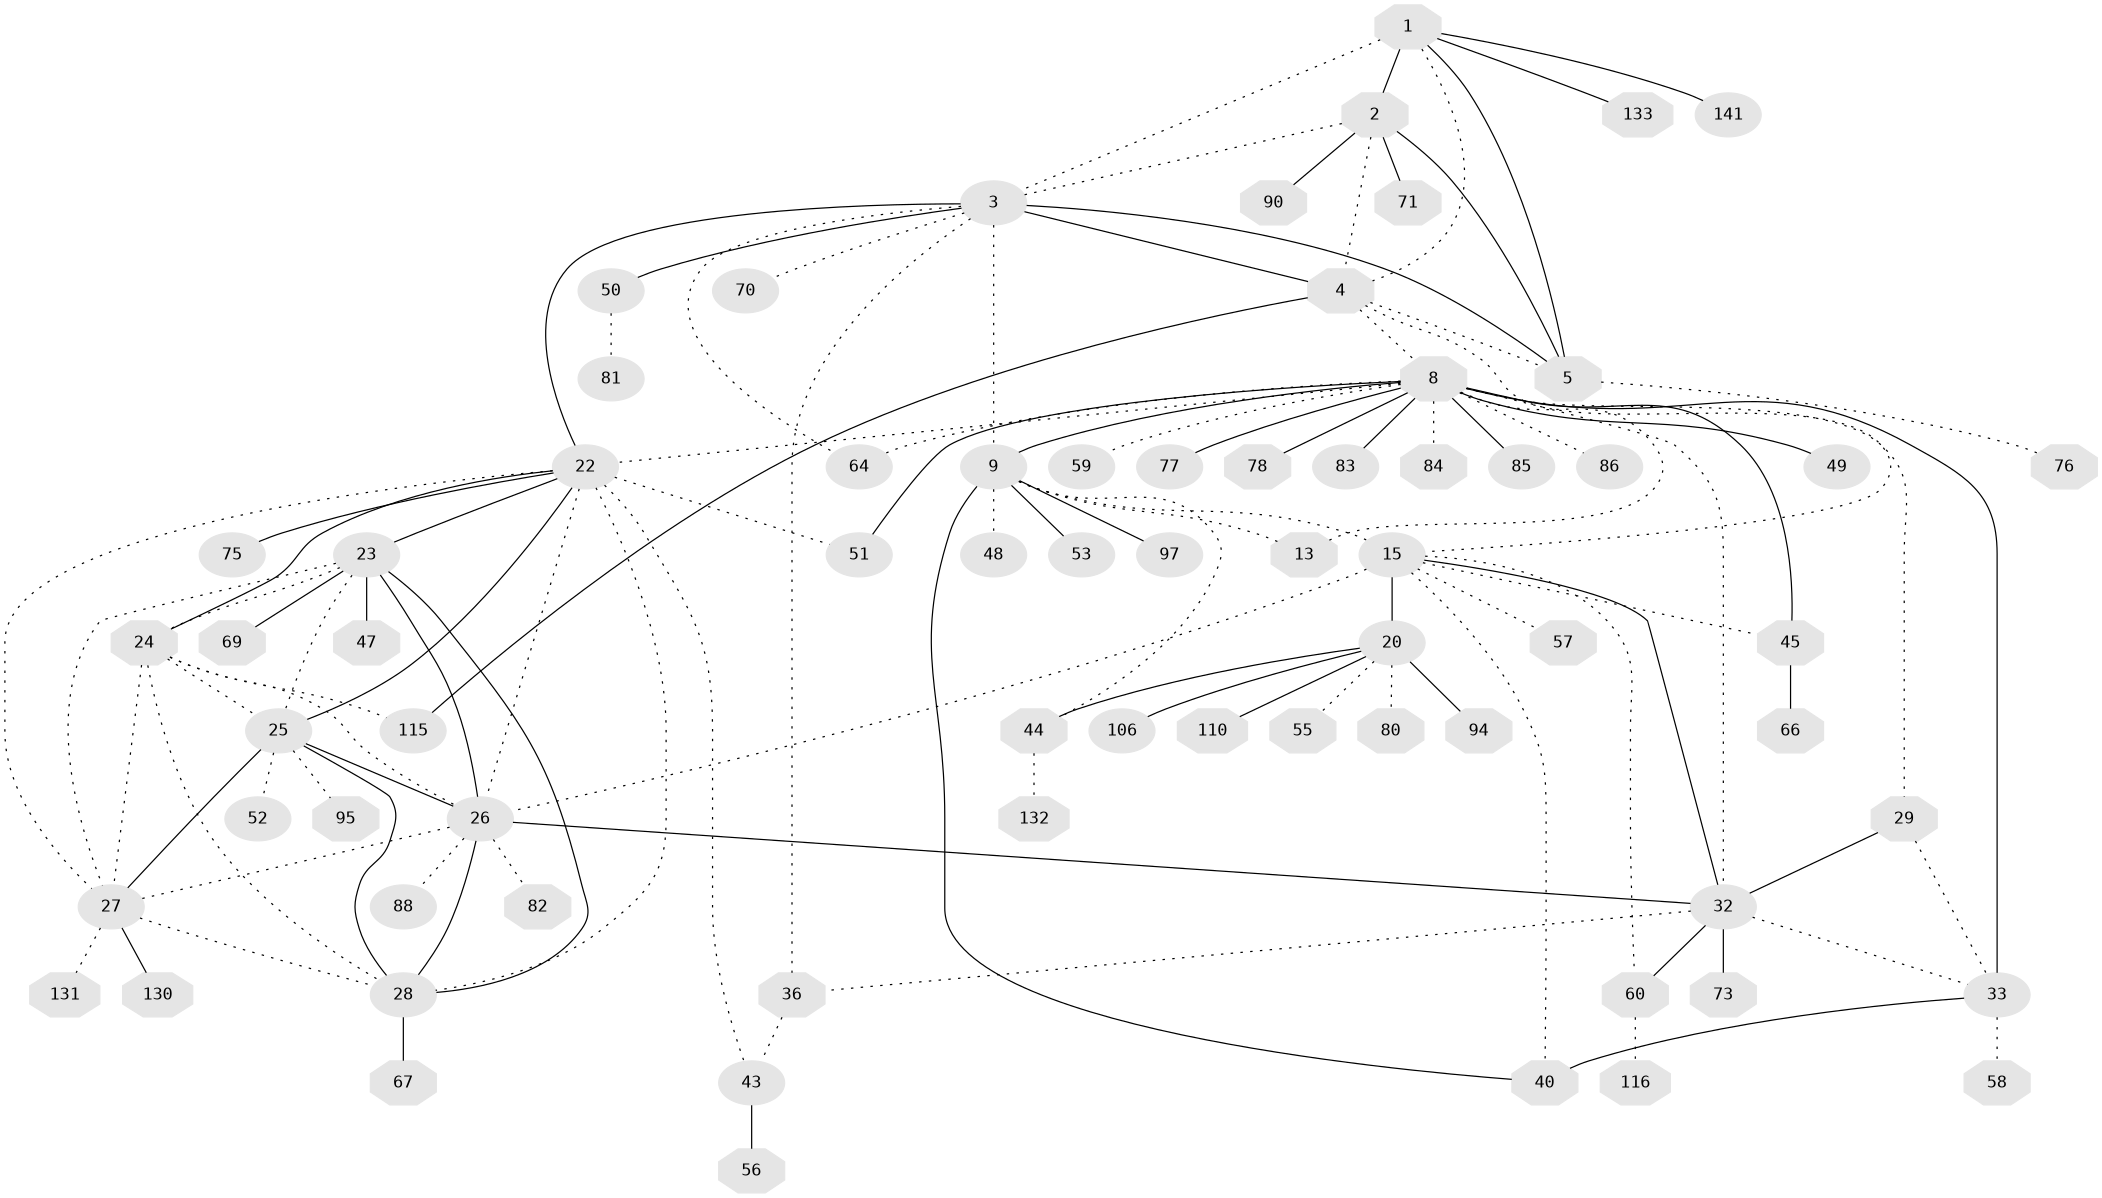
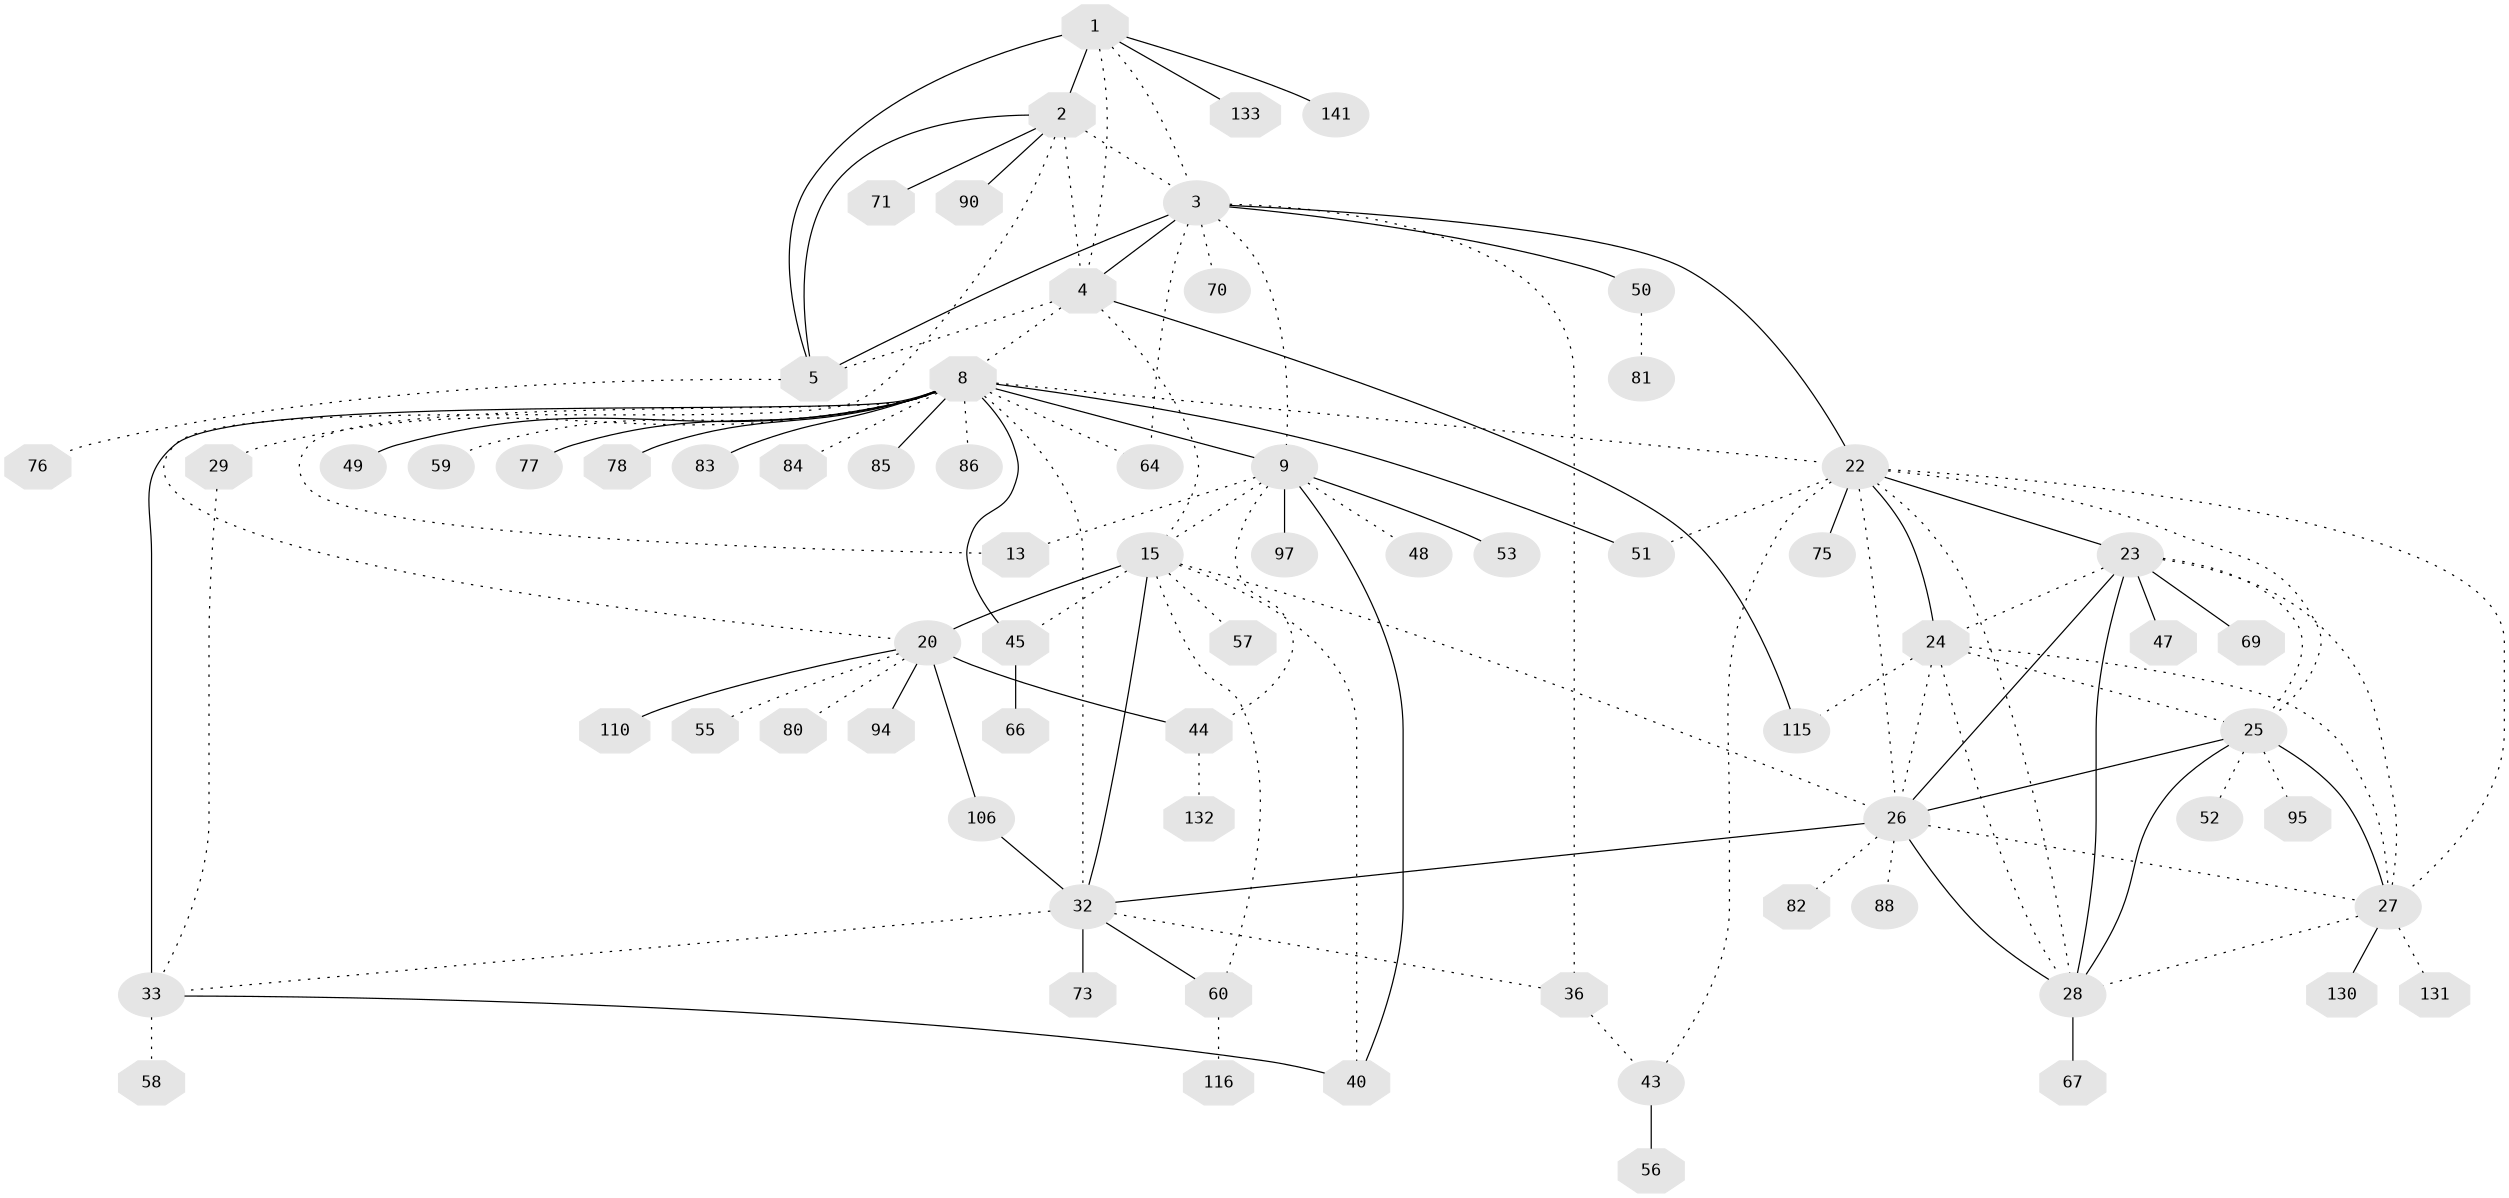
none -> (172, 464)
(457, 624) -> (2168, 531)
(1814, 863) -> (1032, 863)
